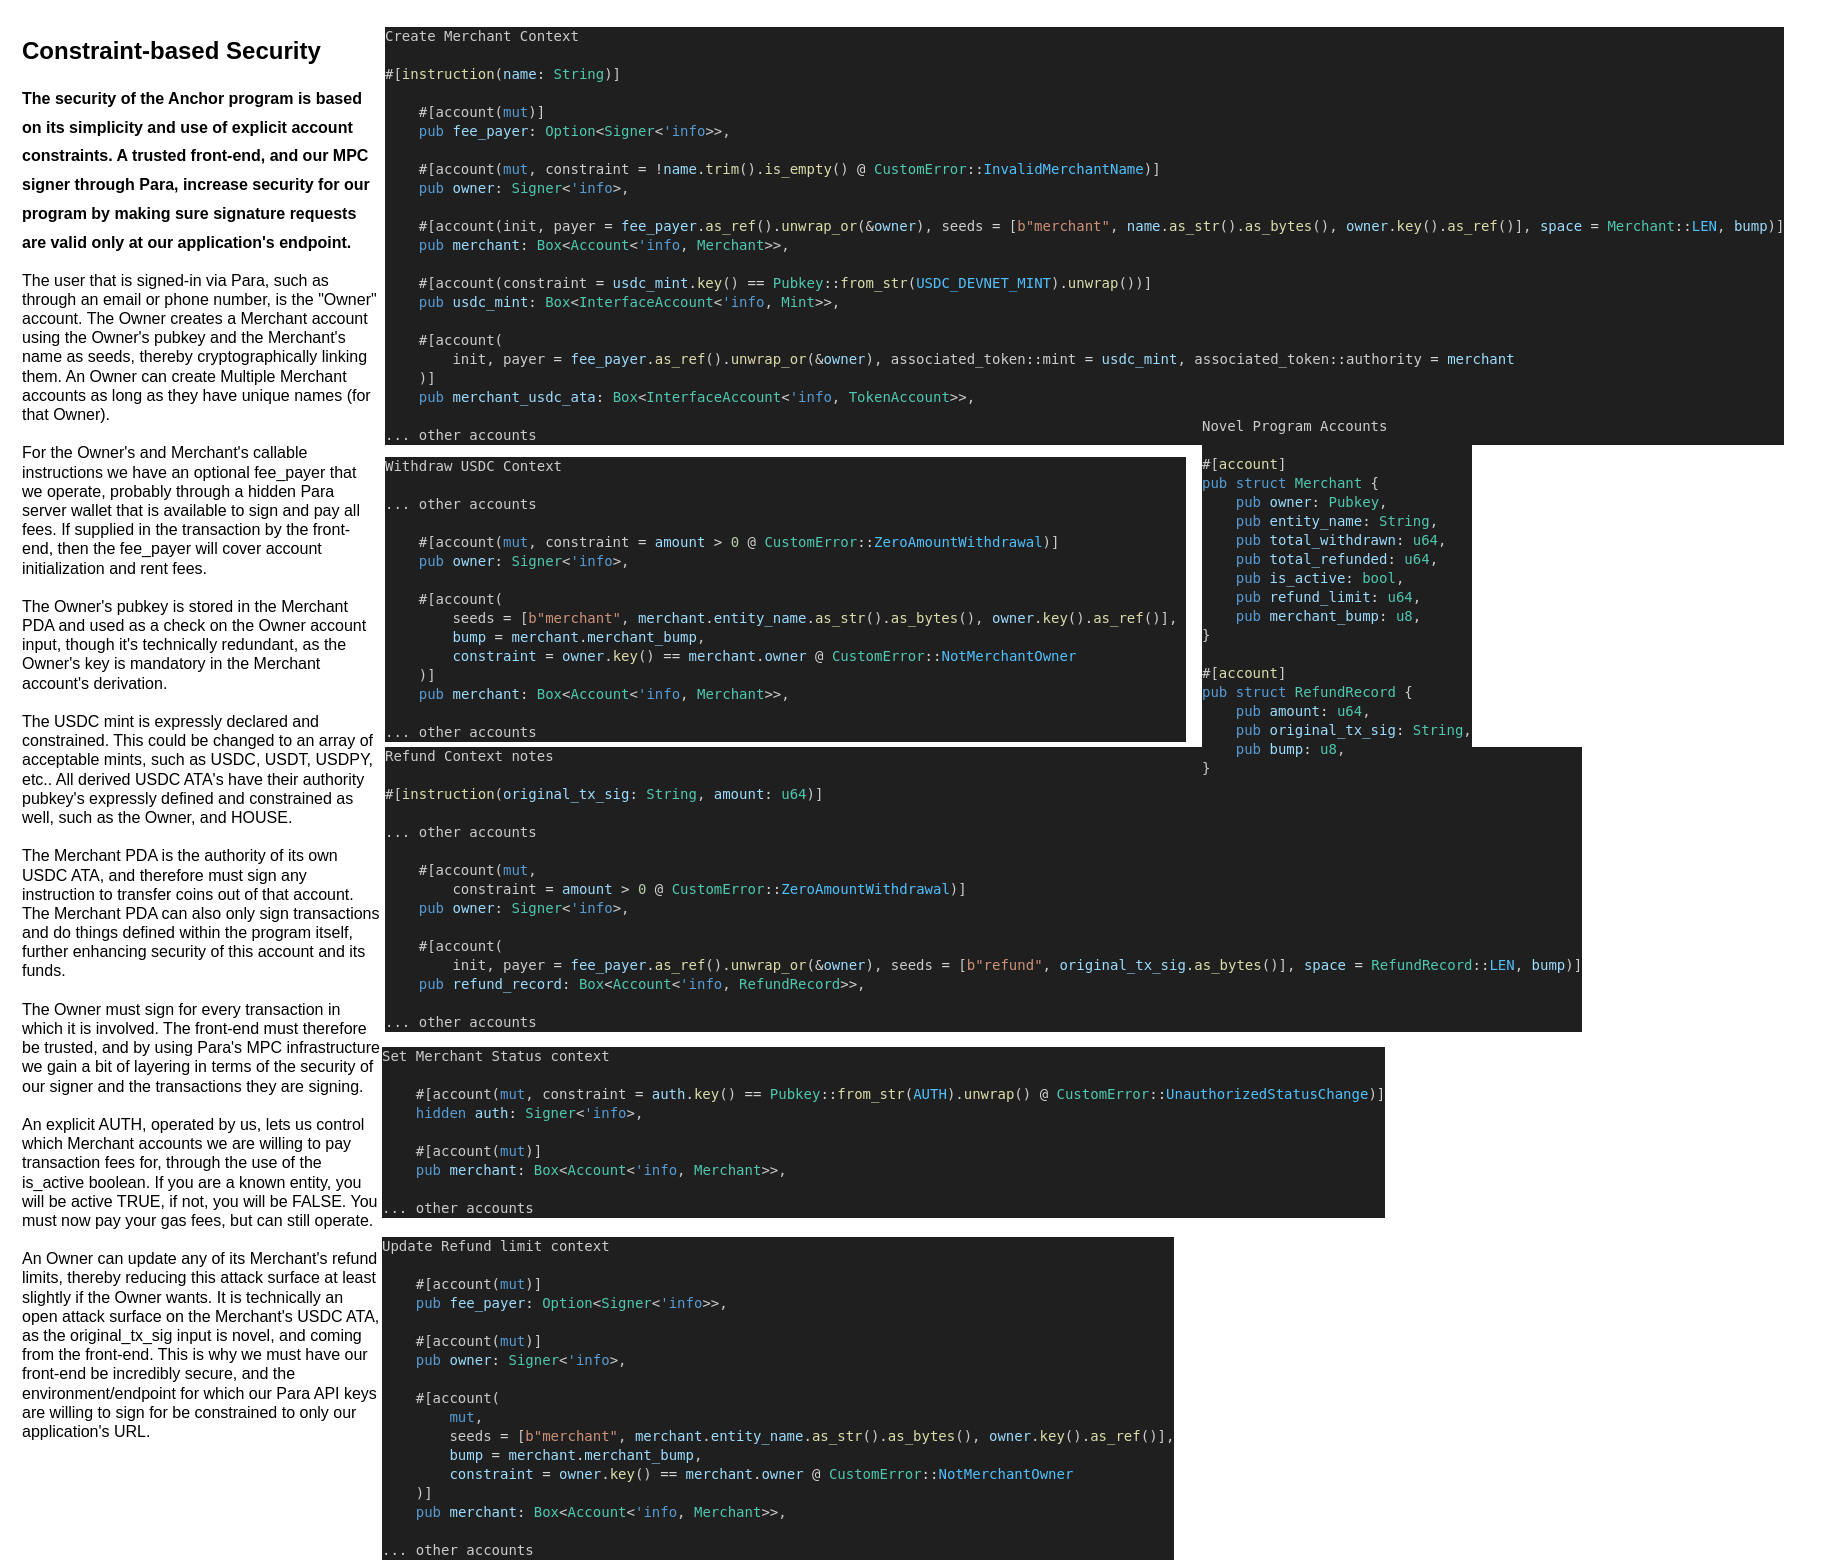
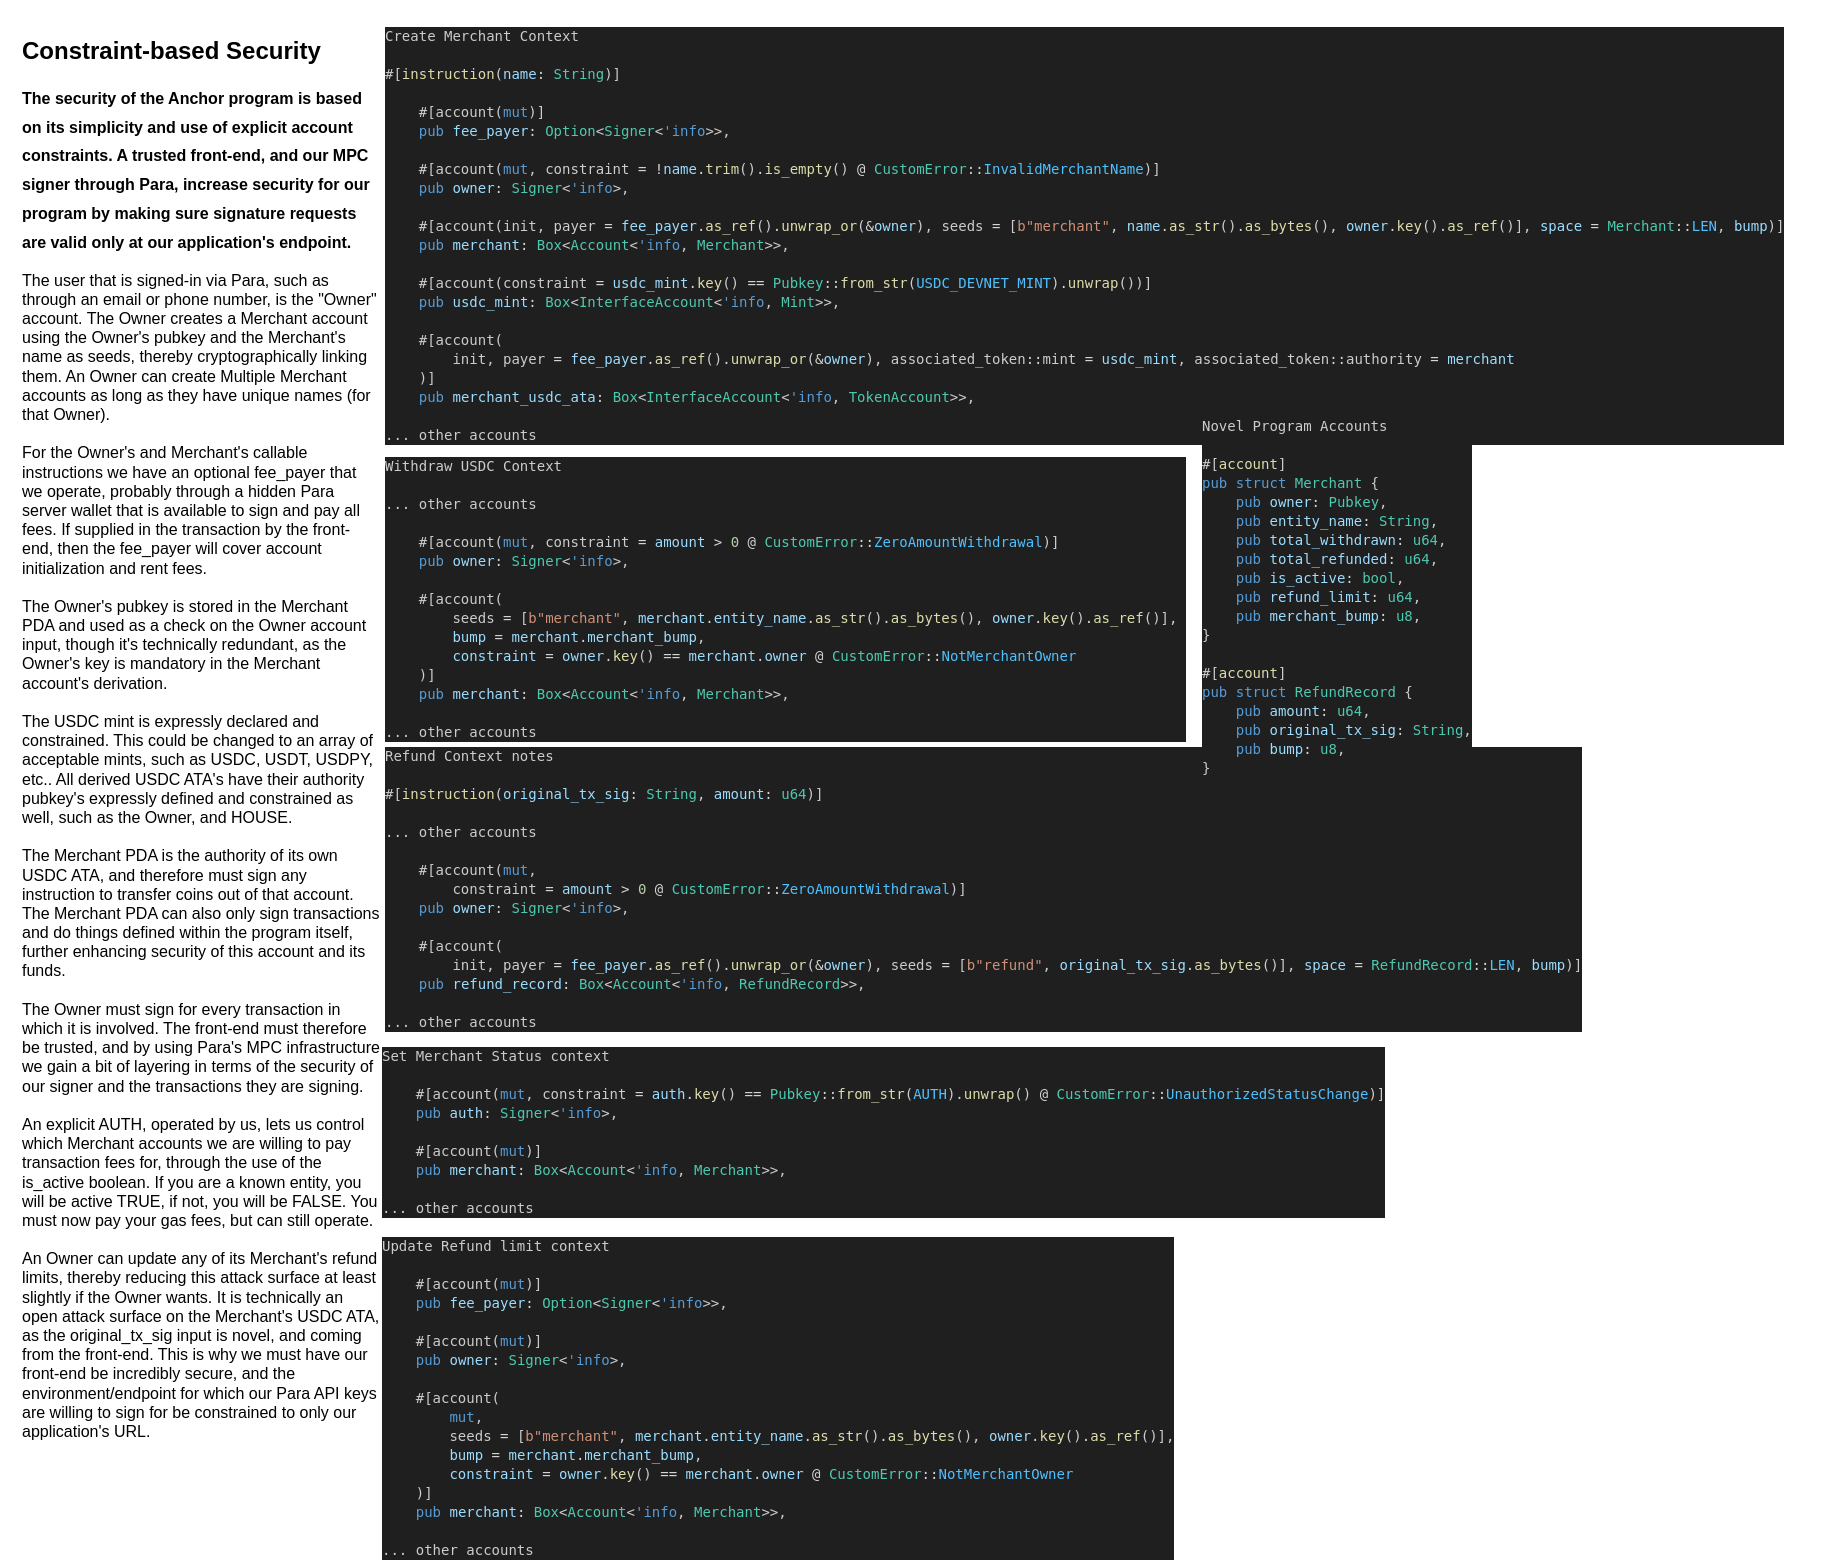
(744, 1091) -> (744, 1091)
